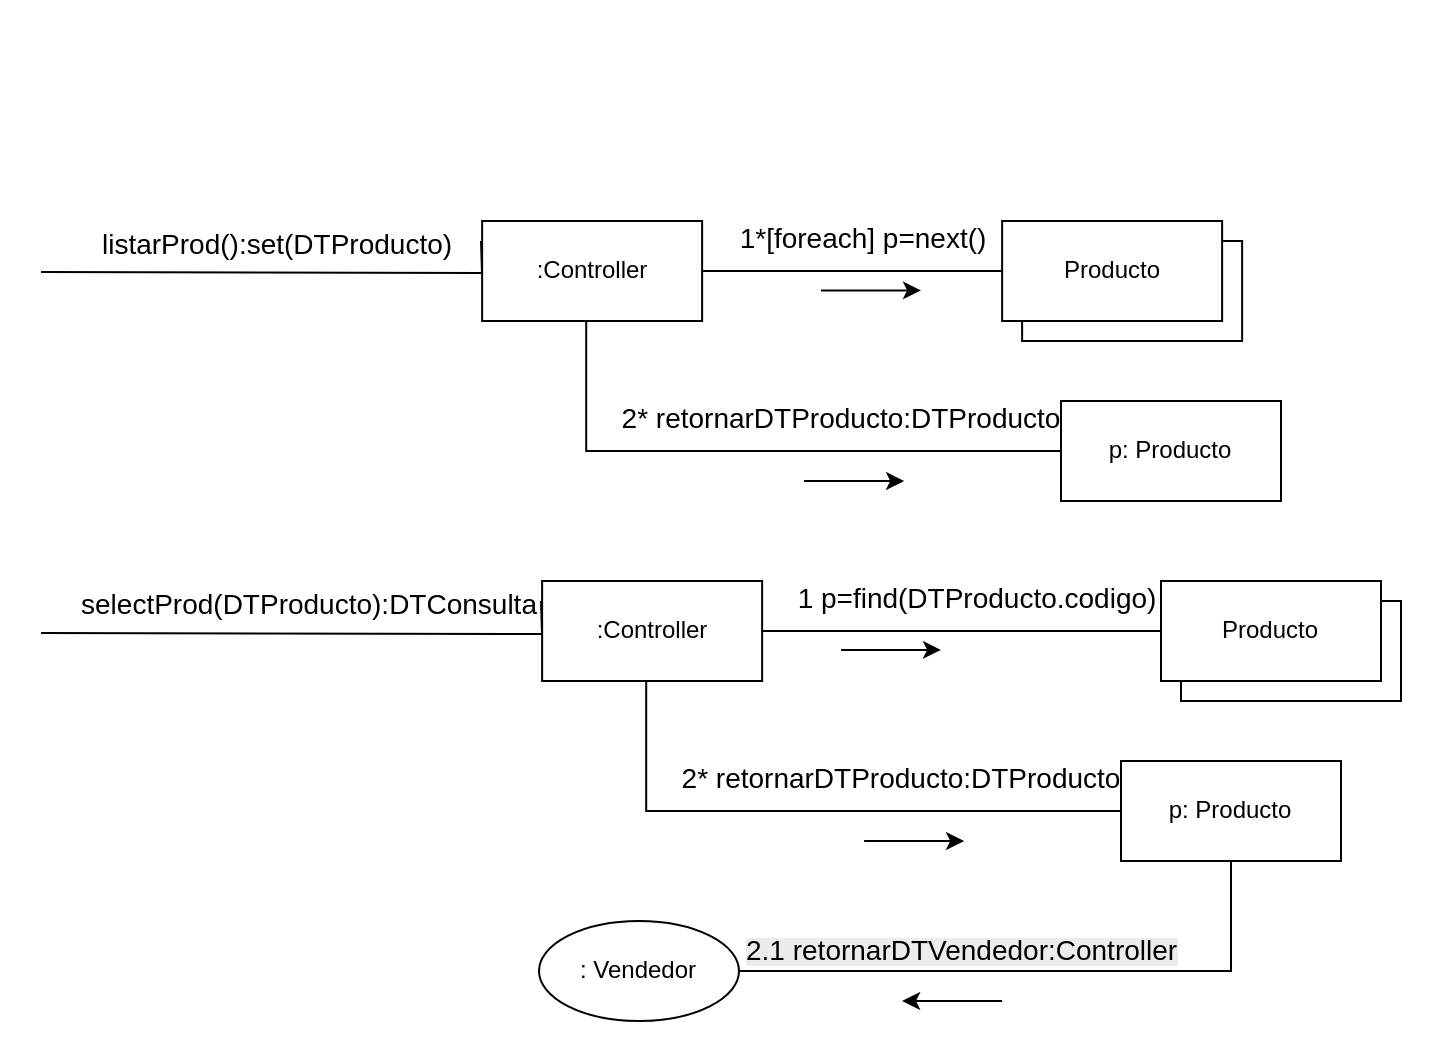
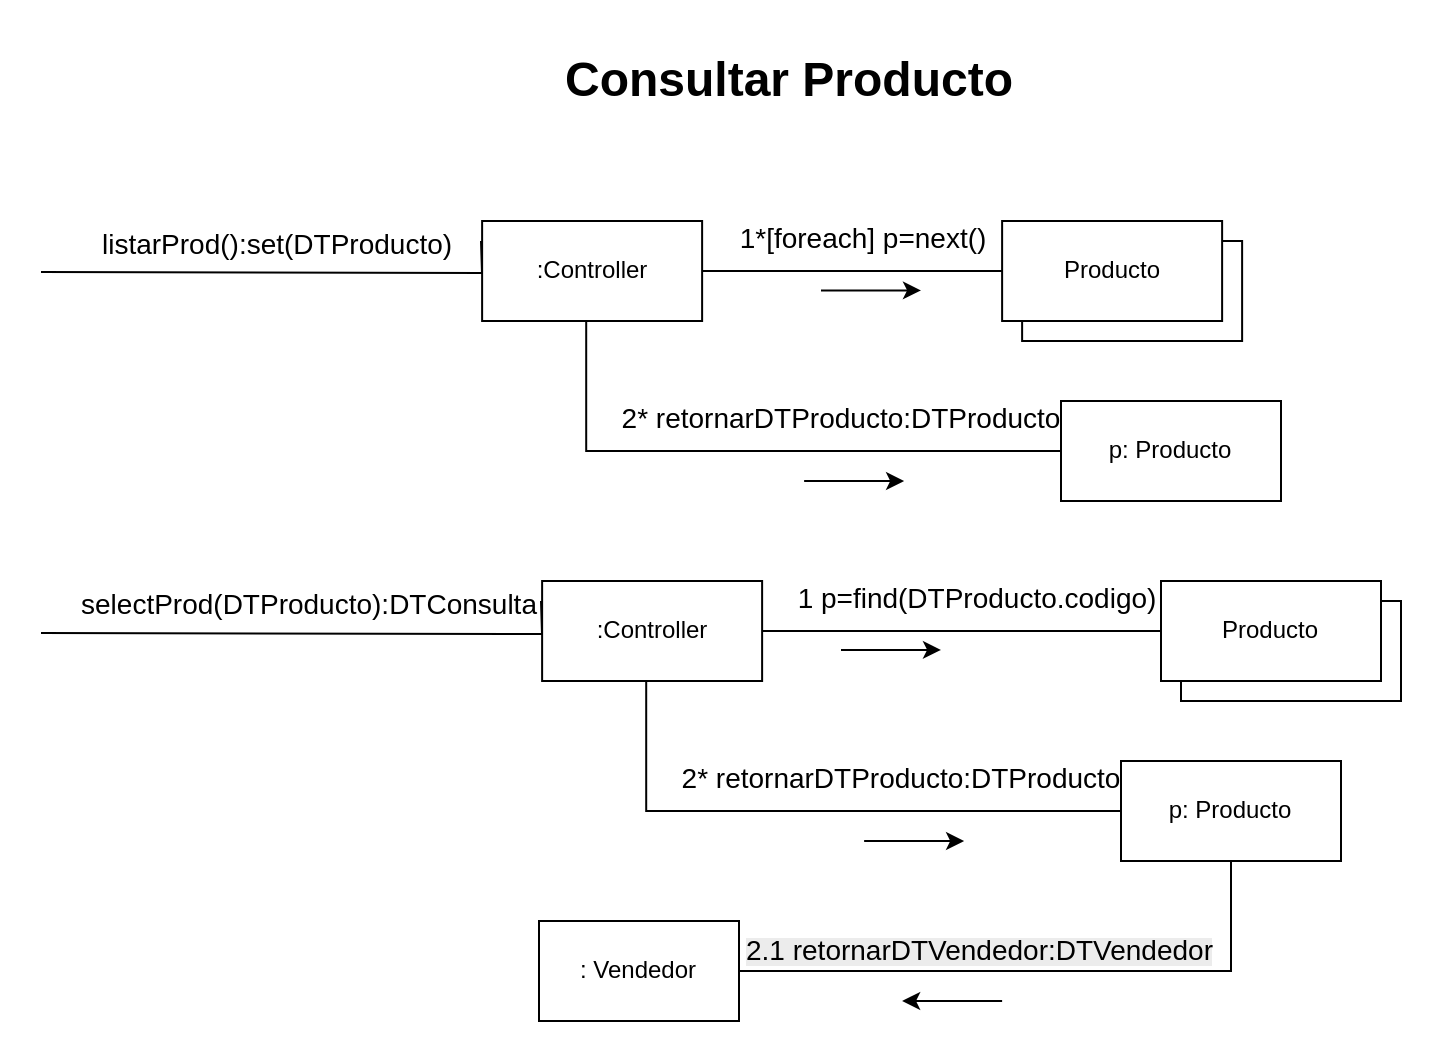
none -> (789, 81)
(875, 964) -> (875, 964)
(639, 971) -> (639, 971)
